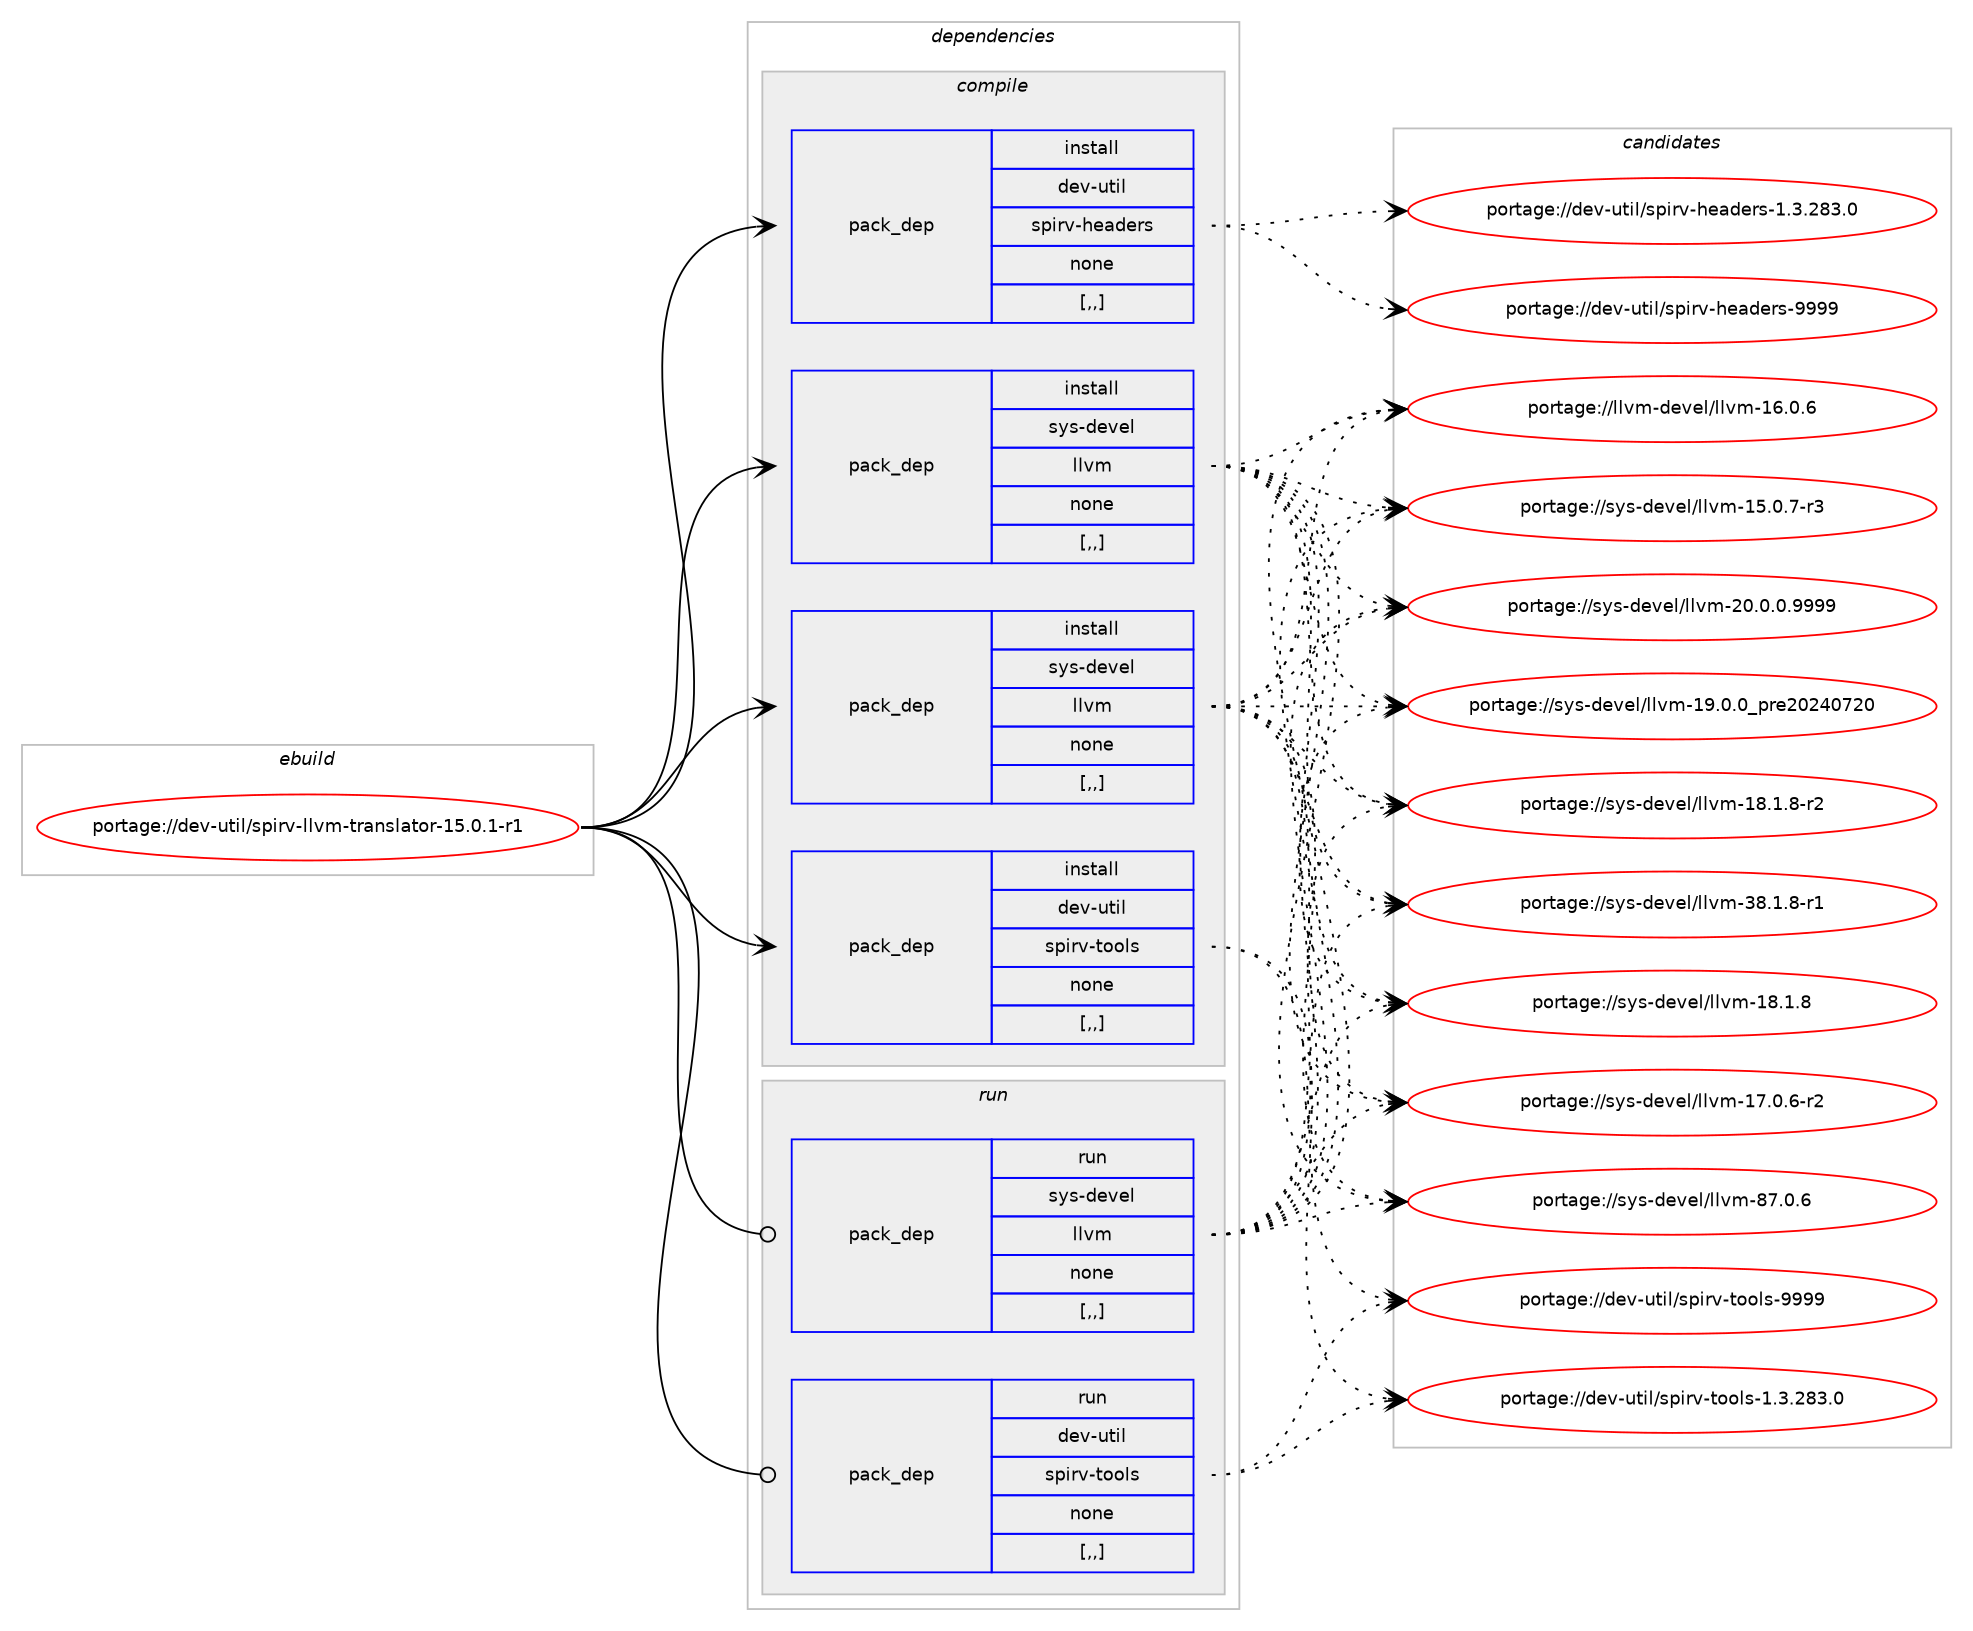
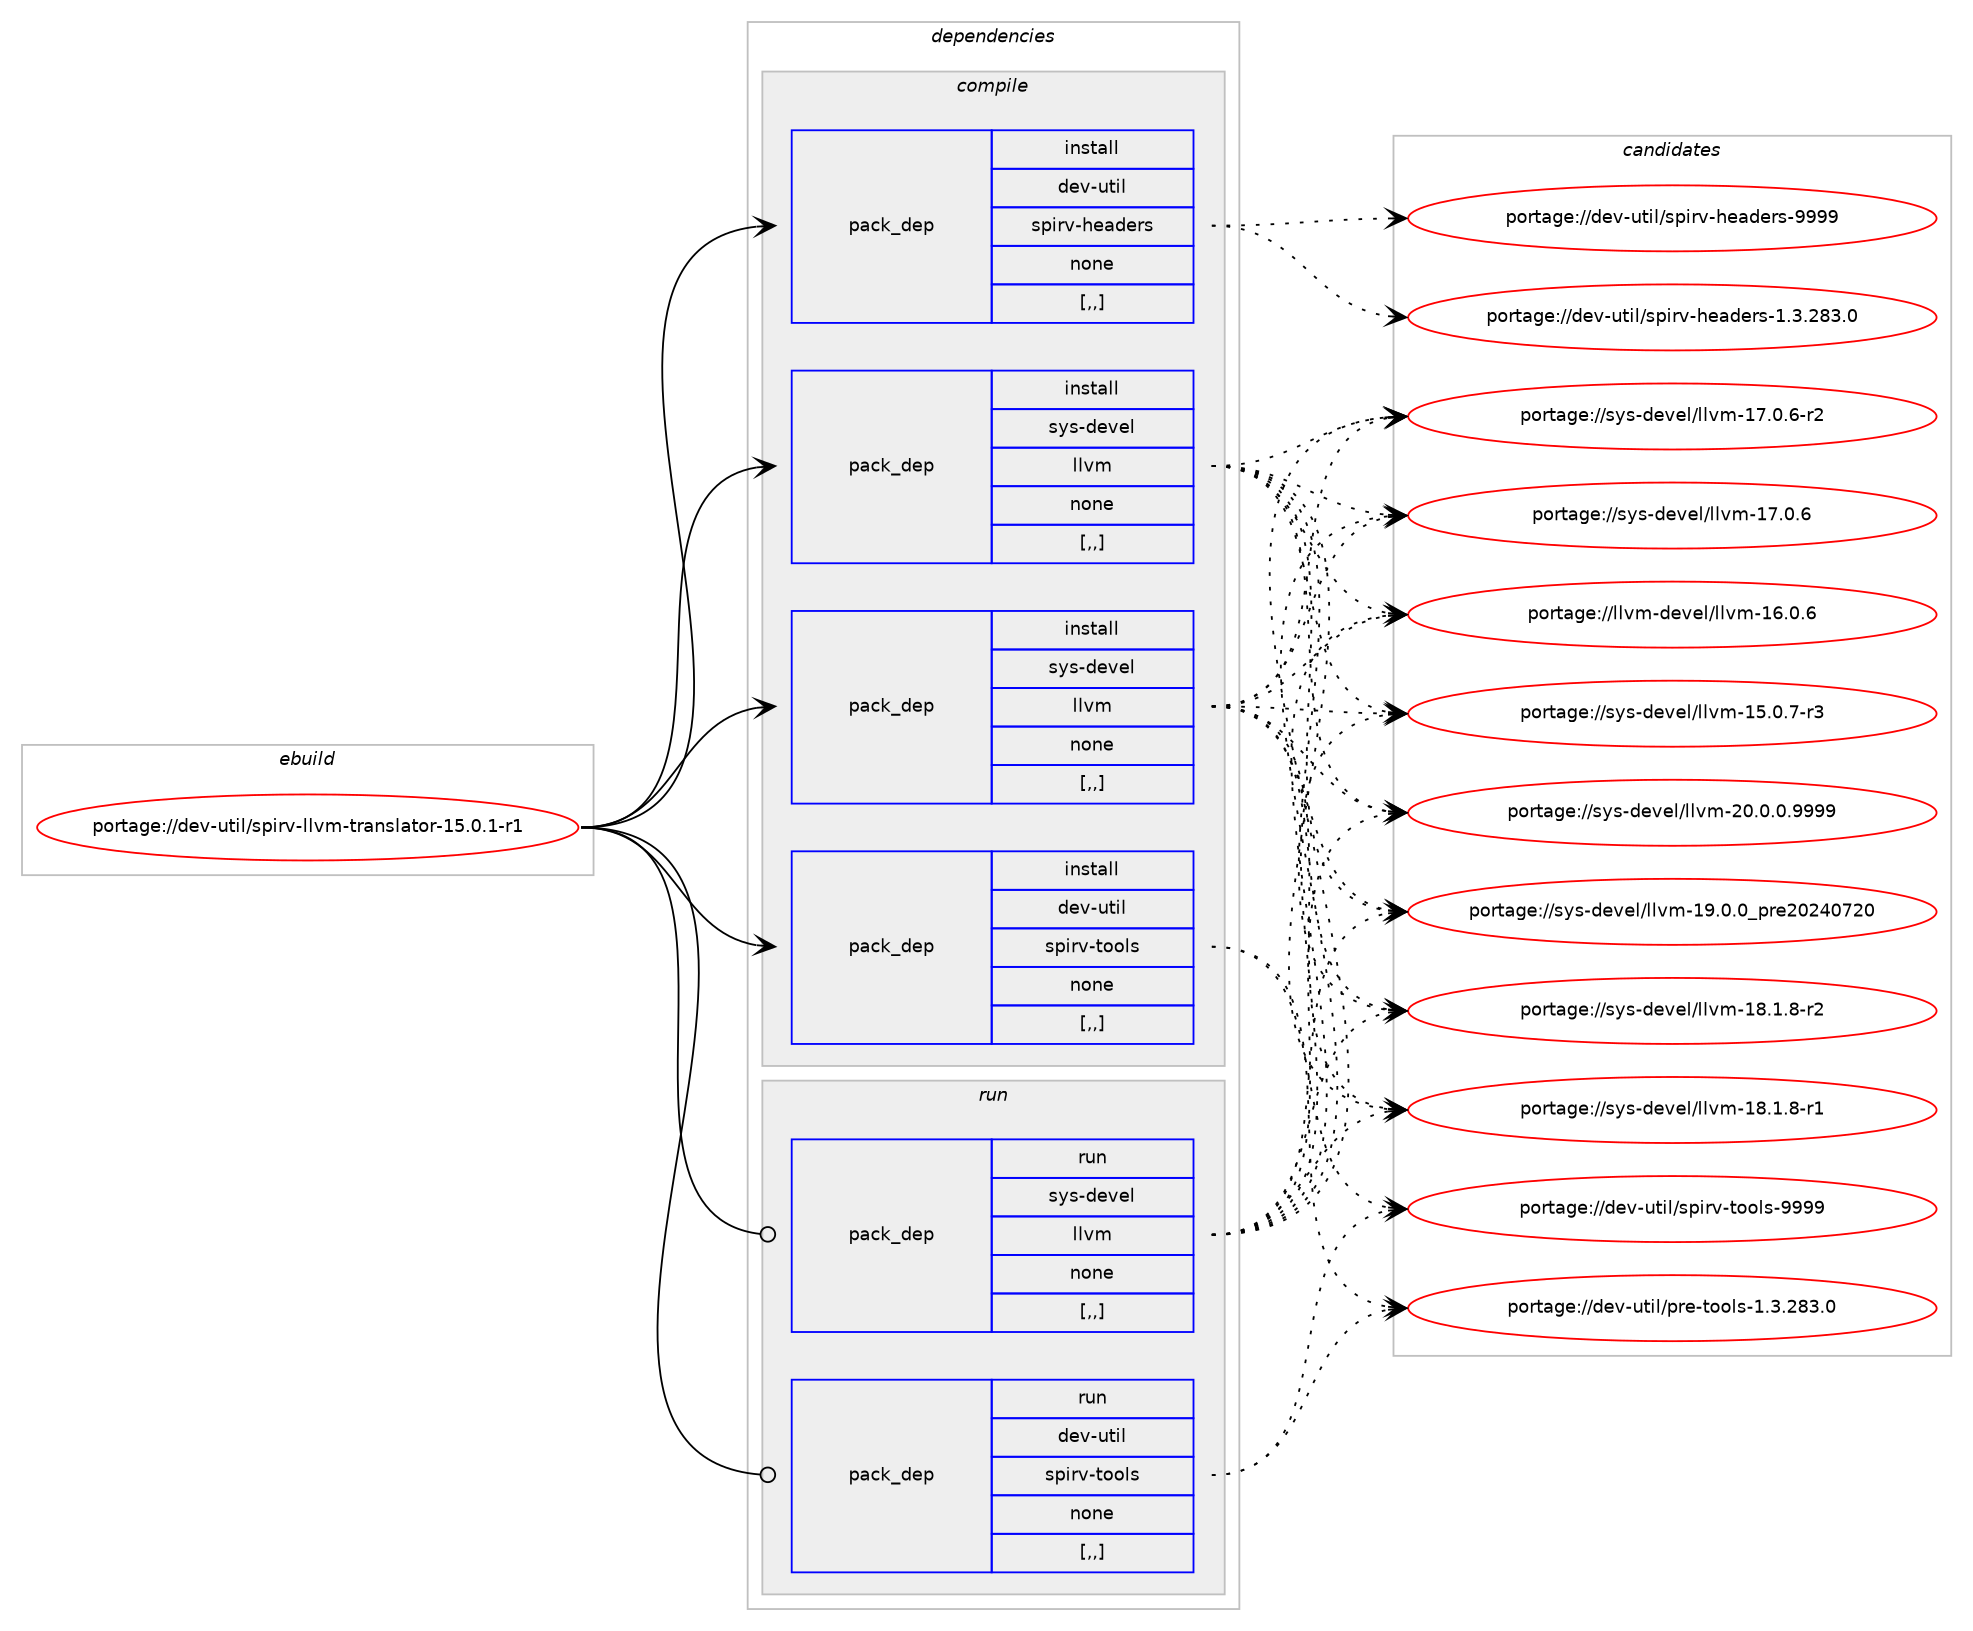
(1672, 905) -> (1672, 1110)
(1672, 1004) -> none
(1672, 1202) -> (1672, 516)
(1672, 1400) -> (1672, 1308)
